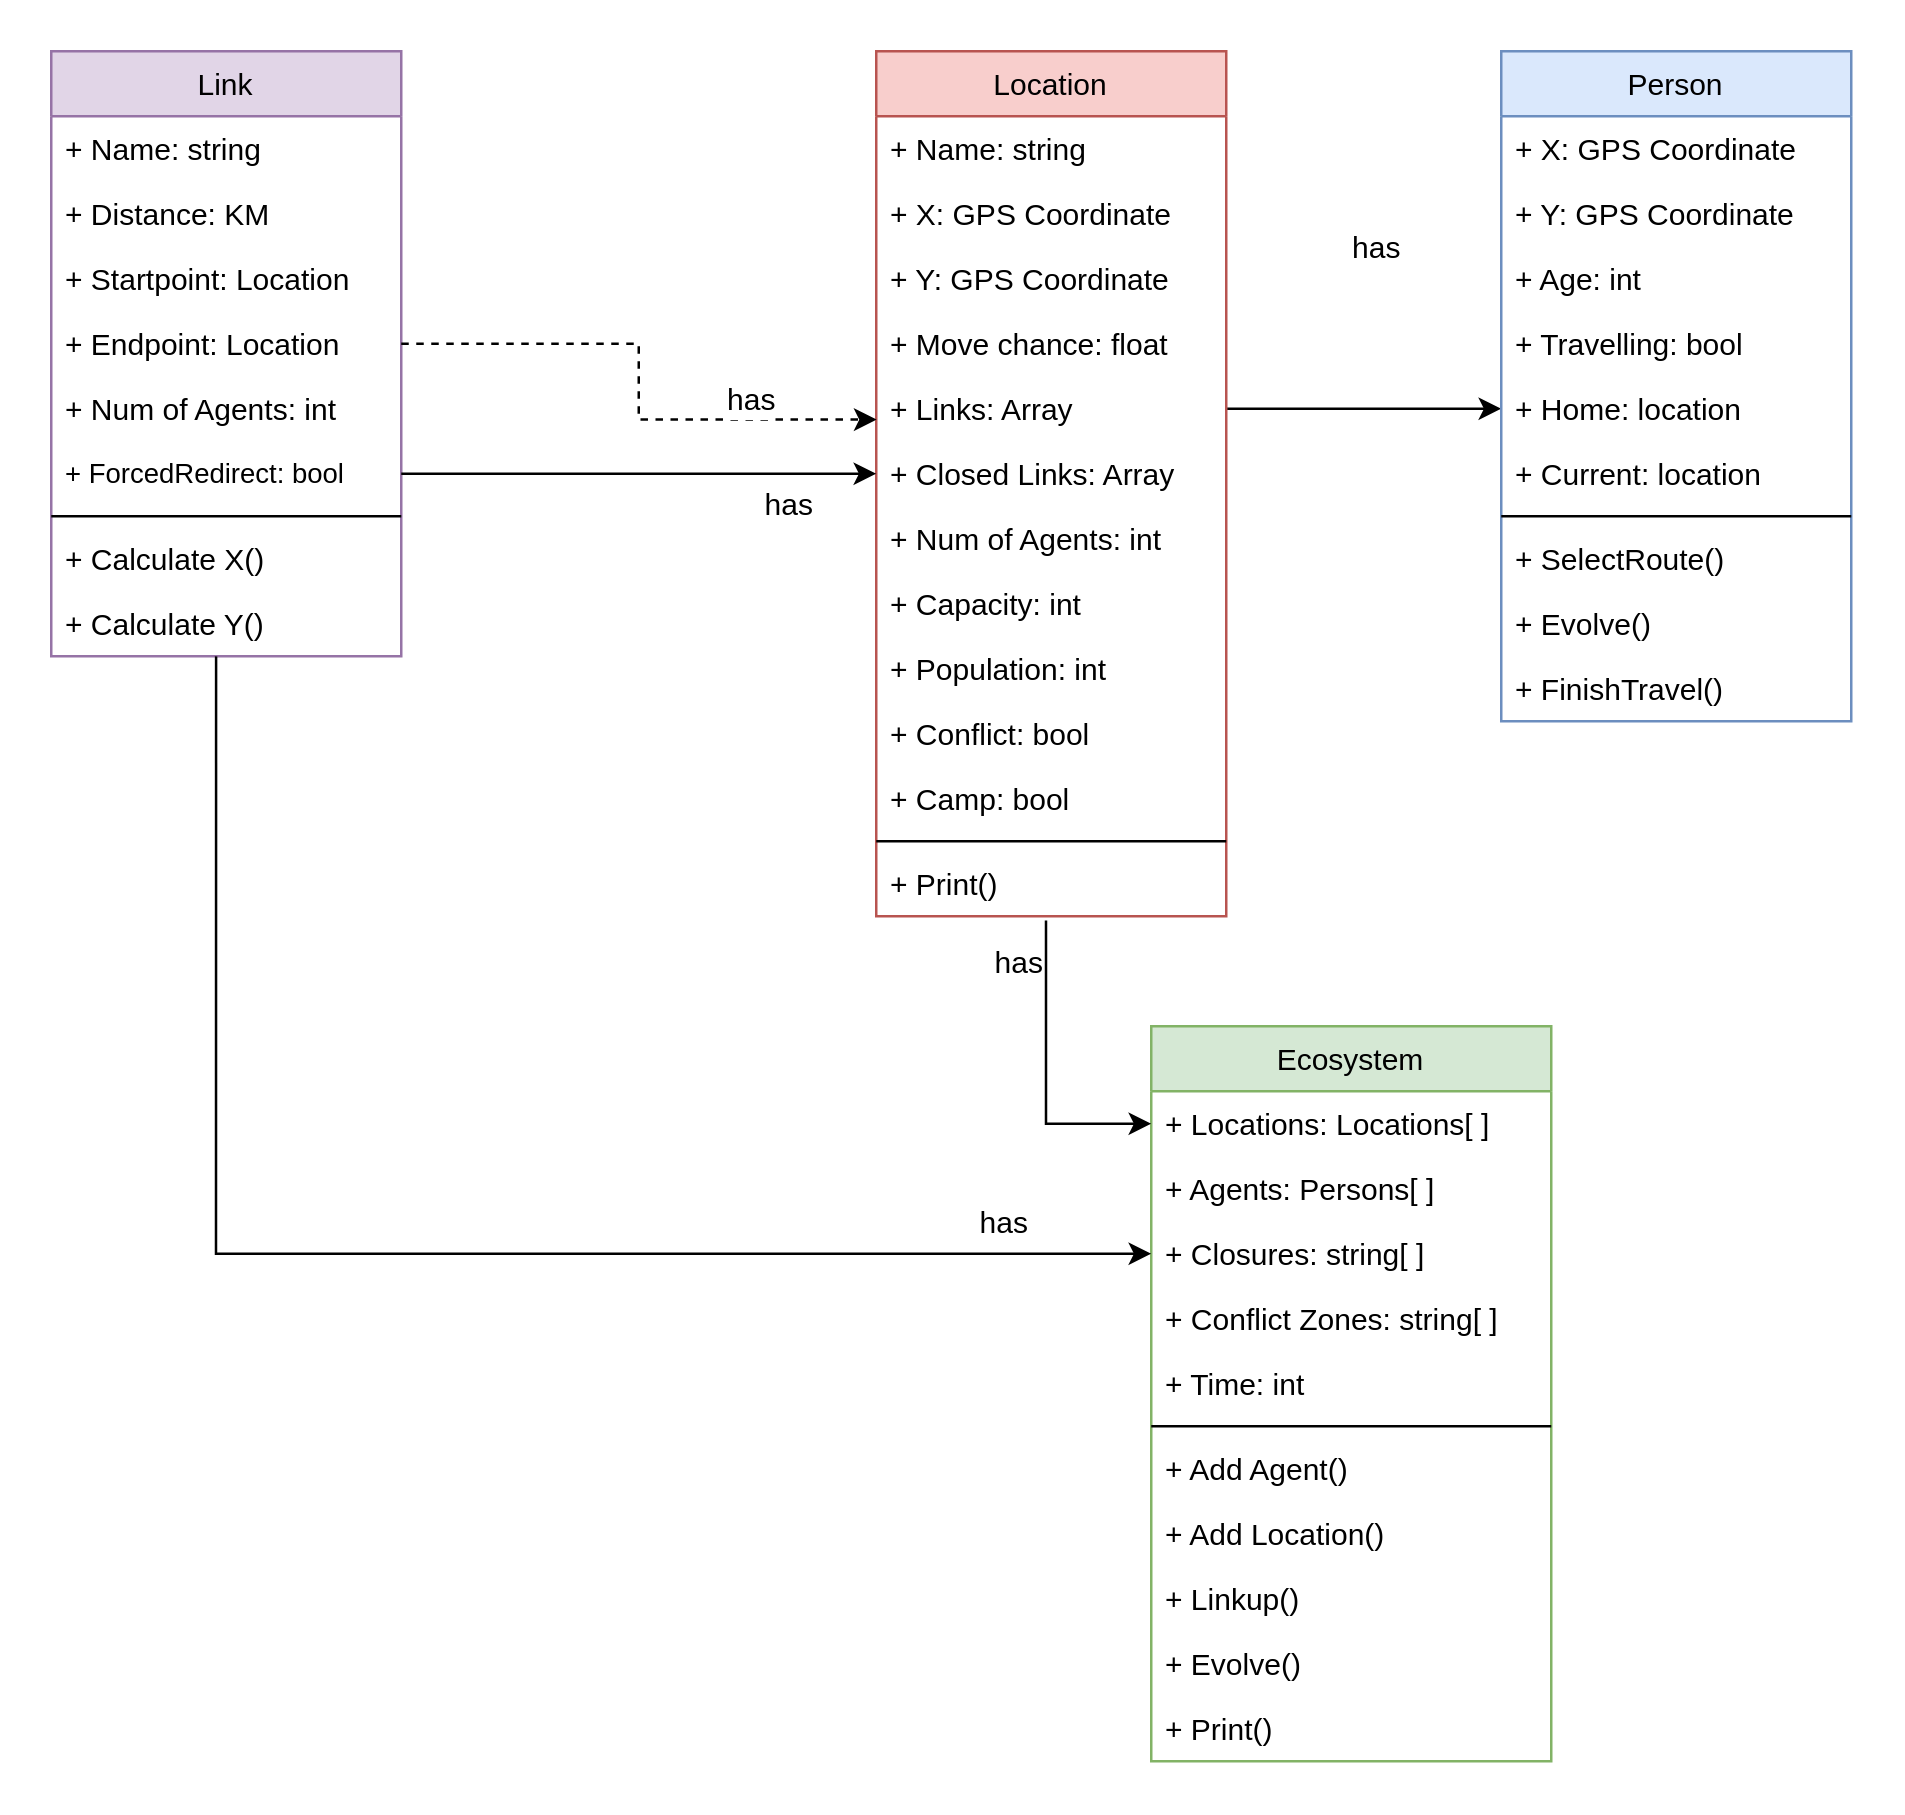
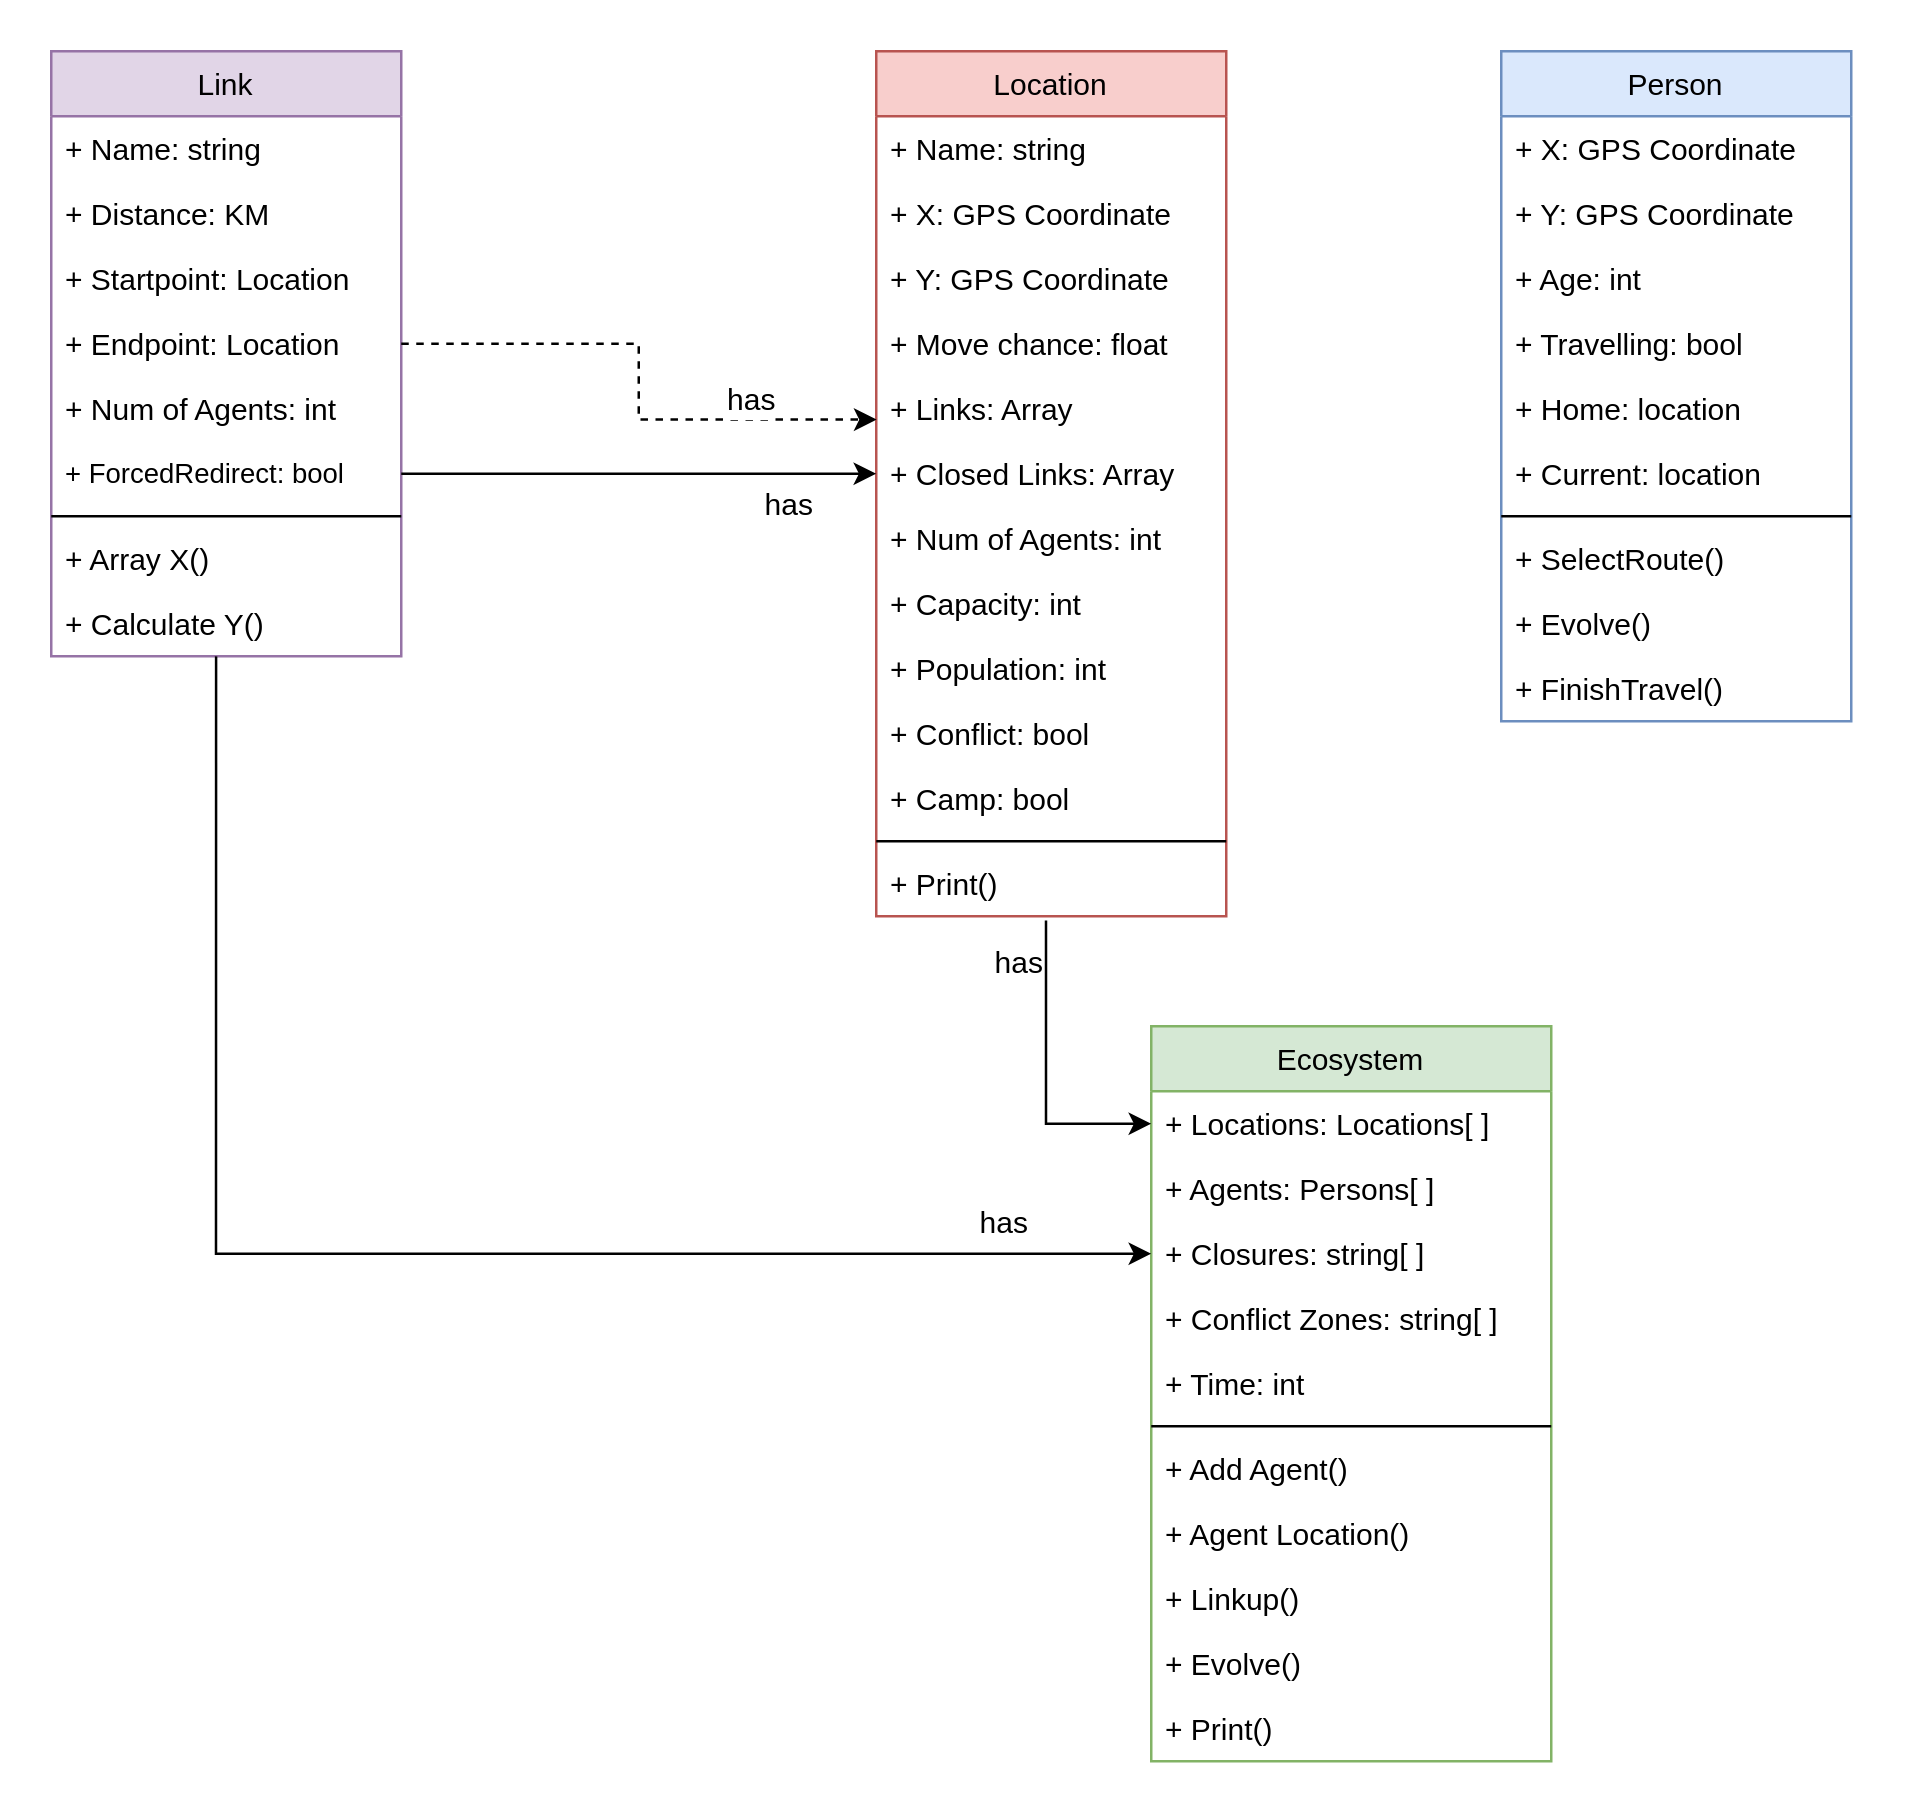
(1357, 409) -> none
(175, 560) -> (150, 560)
(1288, 1535) -> (1305, 1535)
